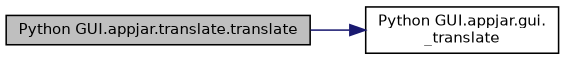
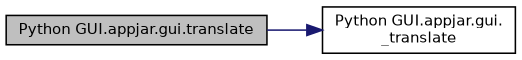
(158, 30) -> (137, 30)
